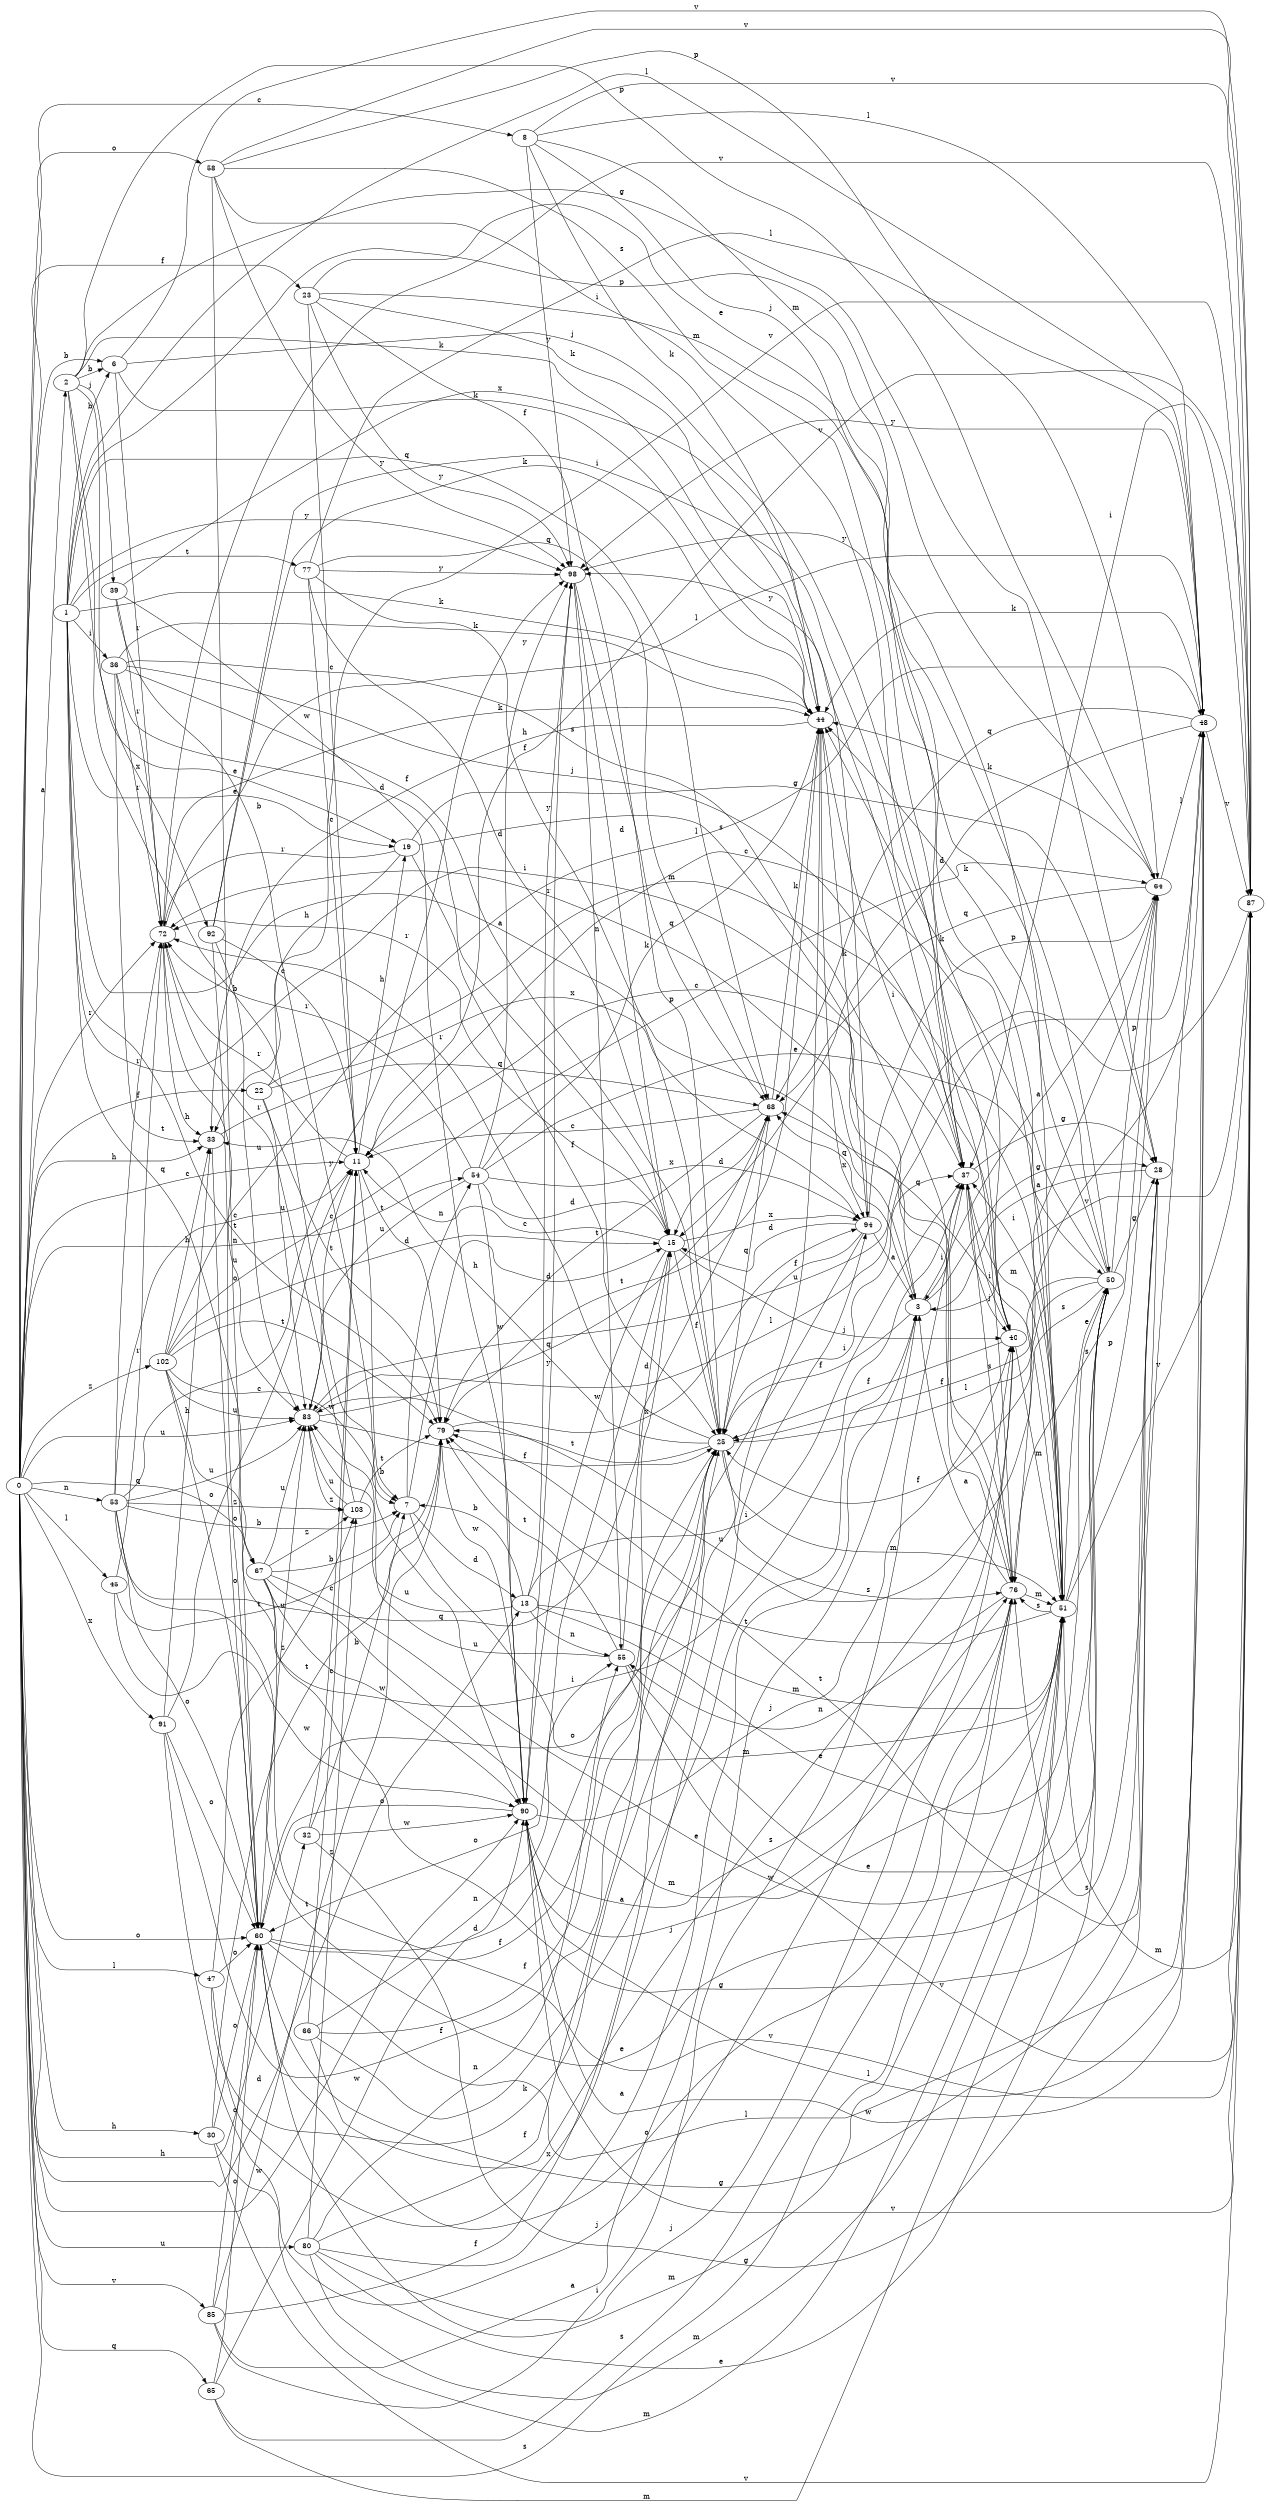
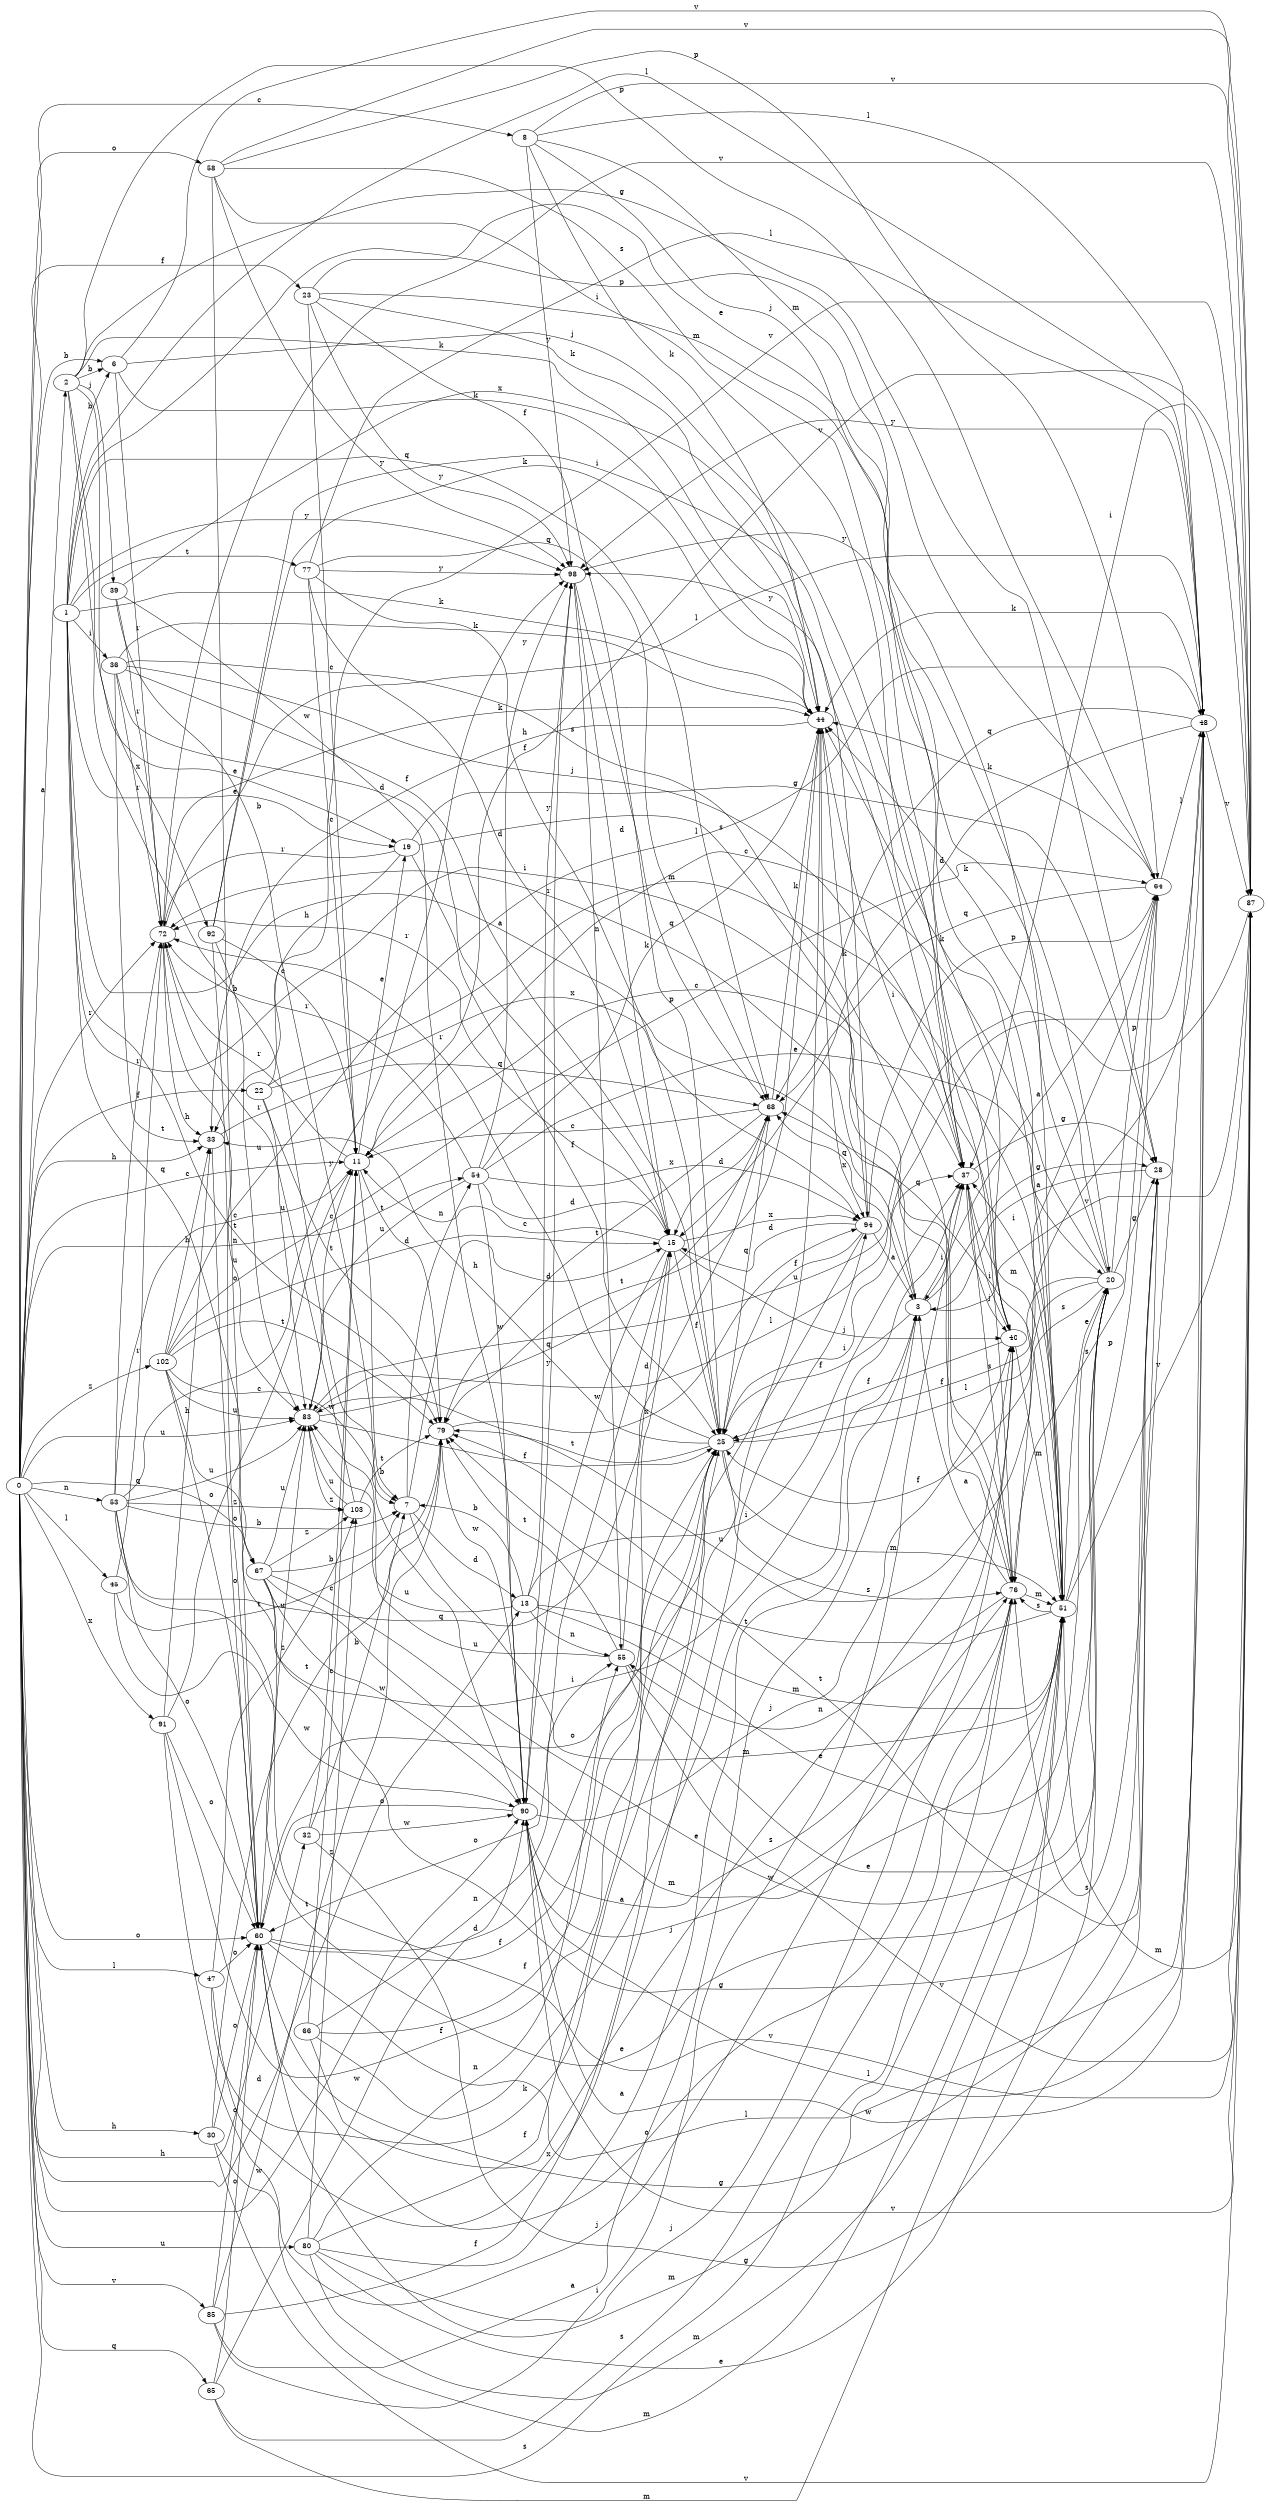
(382, 980) -> (382, 980)
(1111, 1280) -> (1111, 1280)
